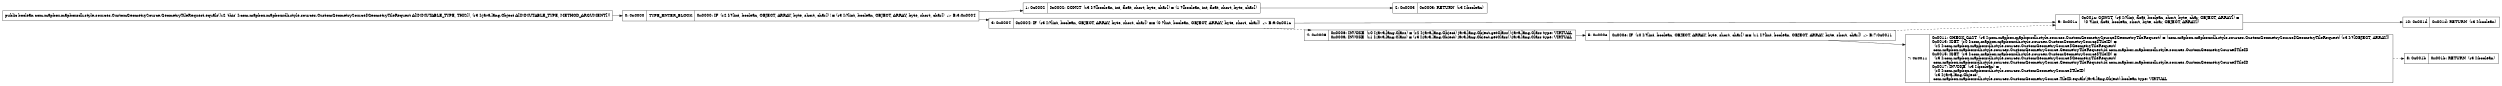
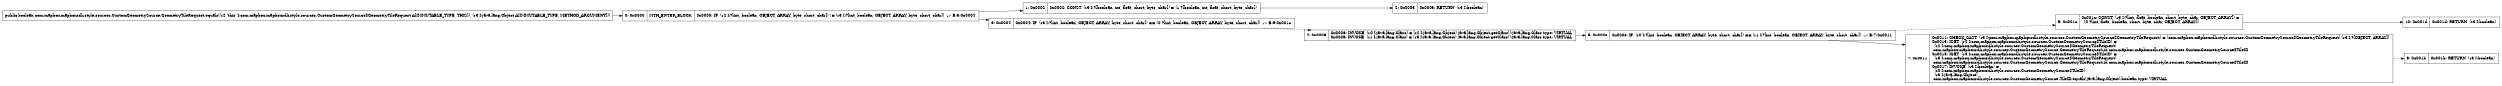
(671, 16) -> (671, 16)
(1674, 23) -> none
